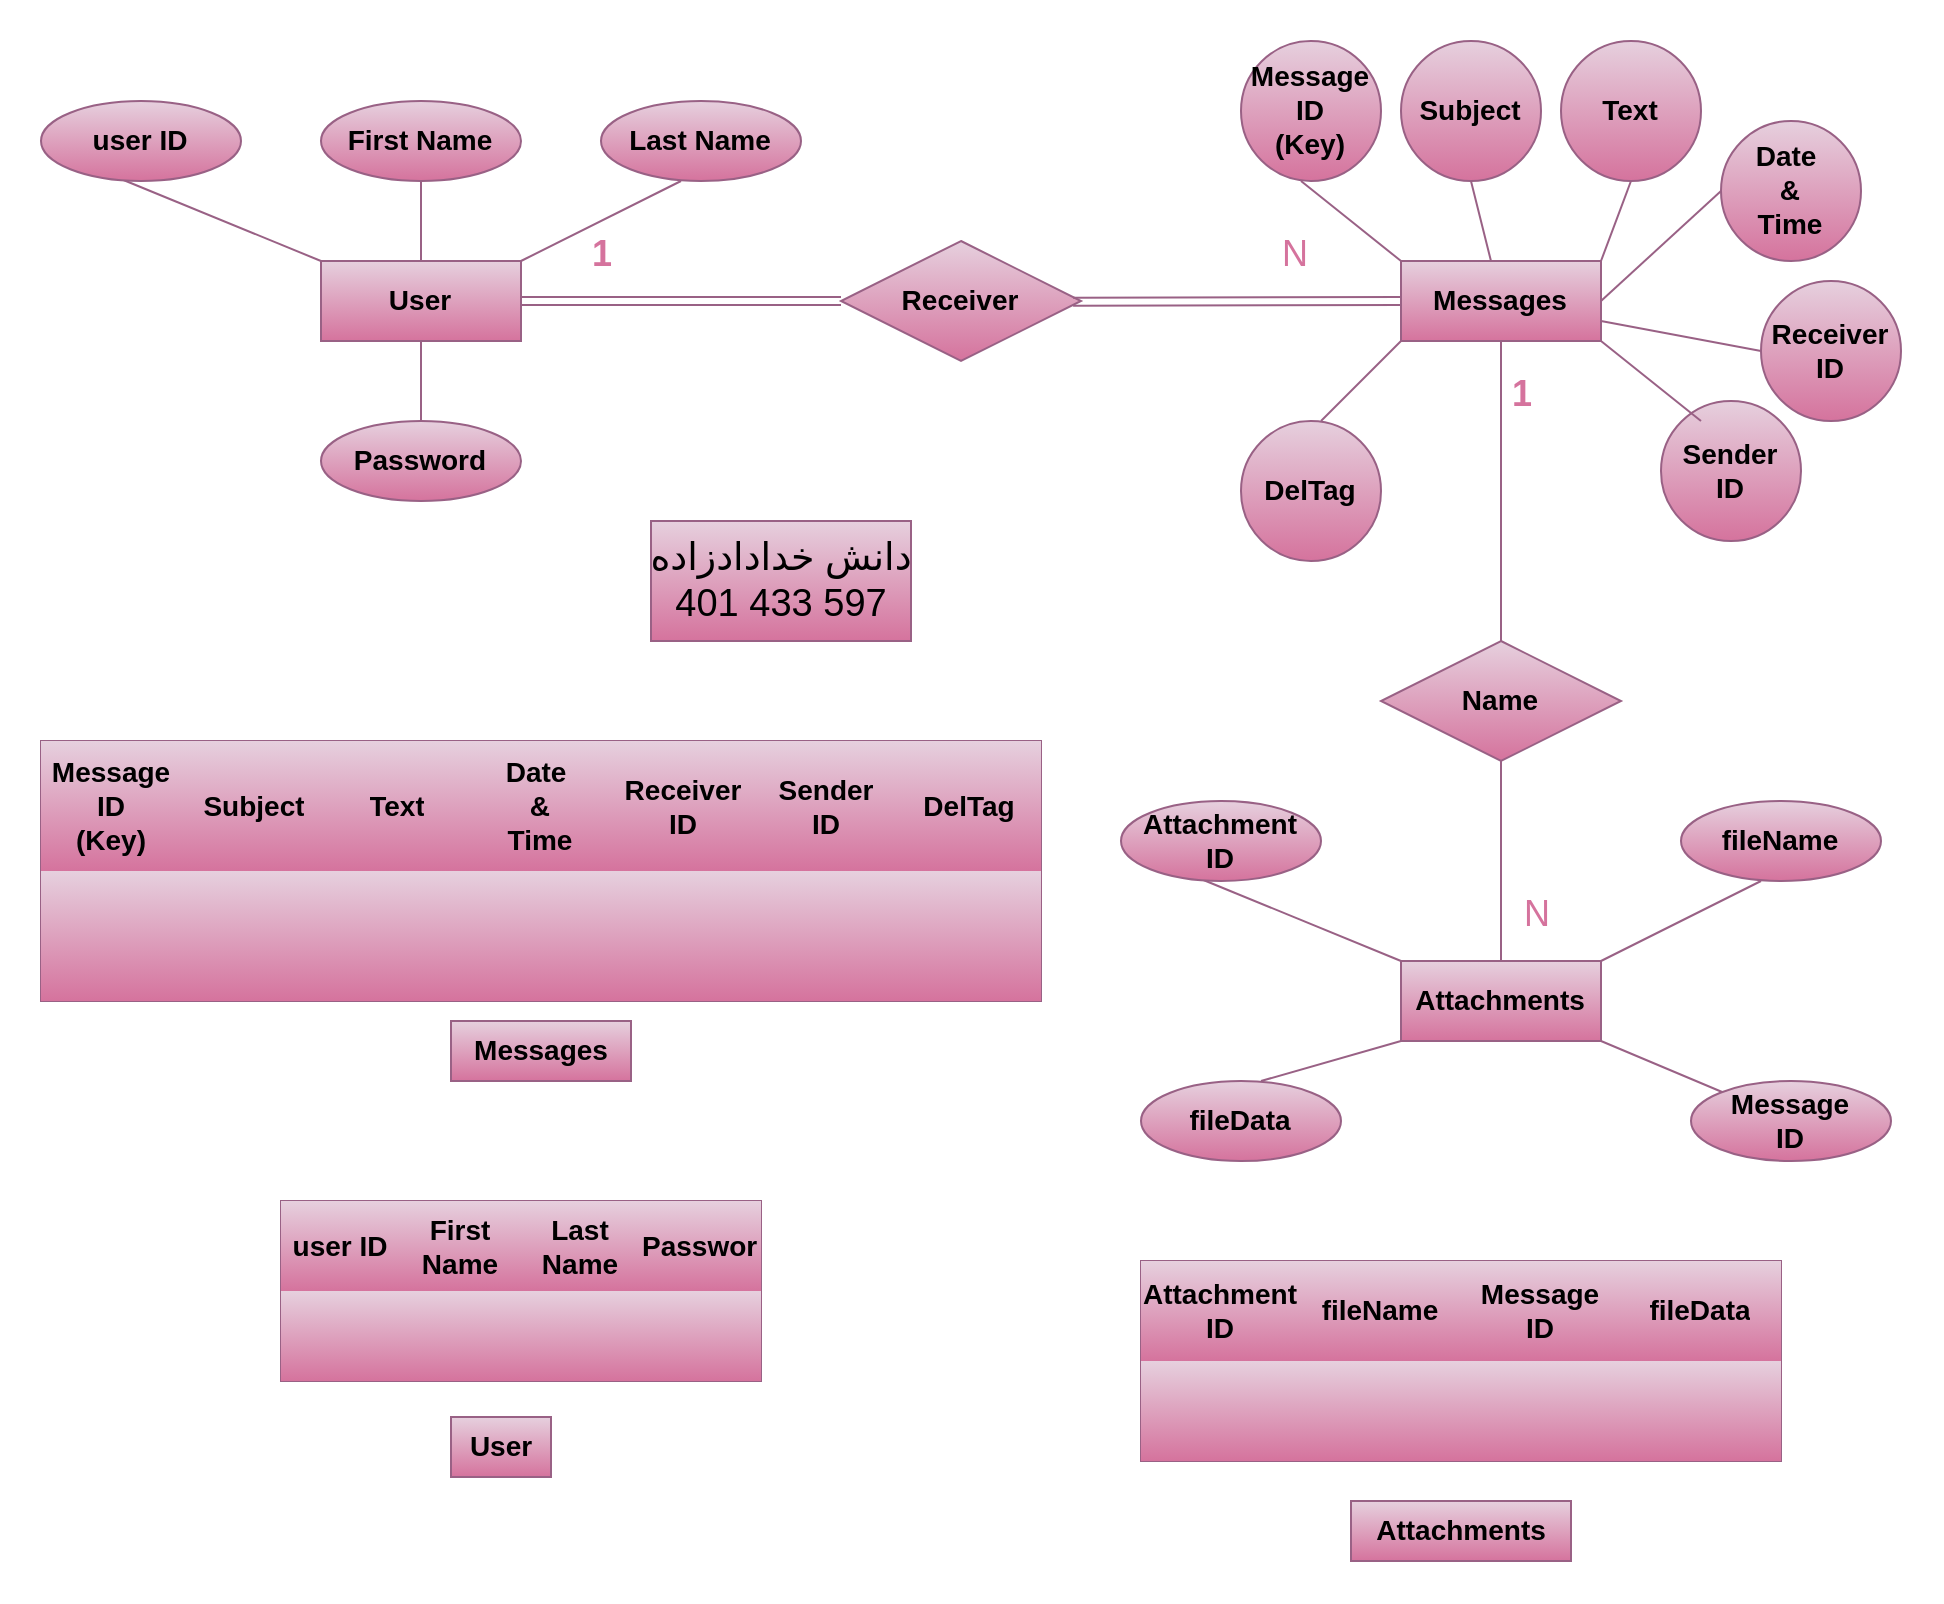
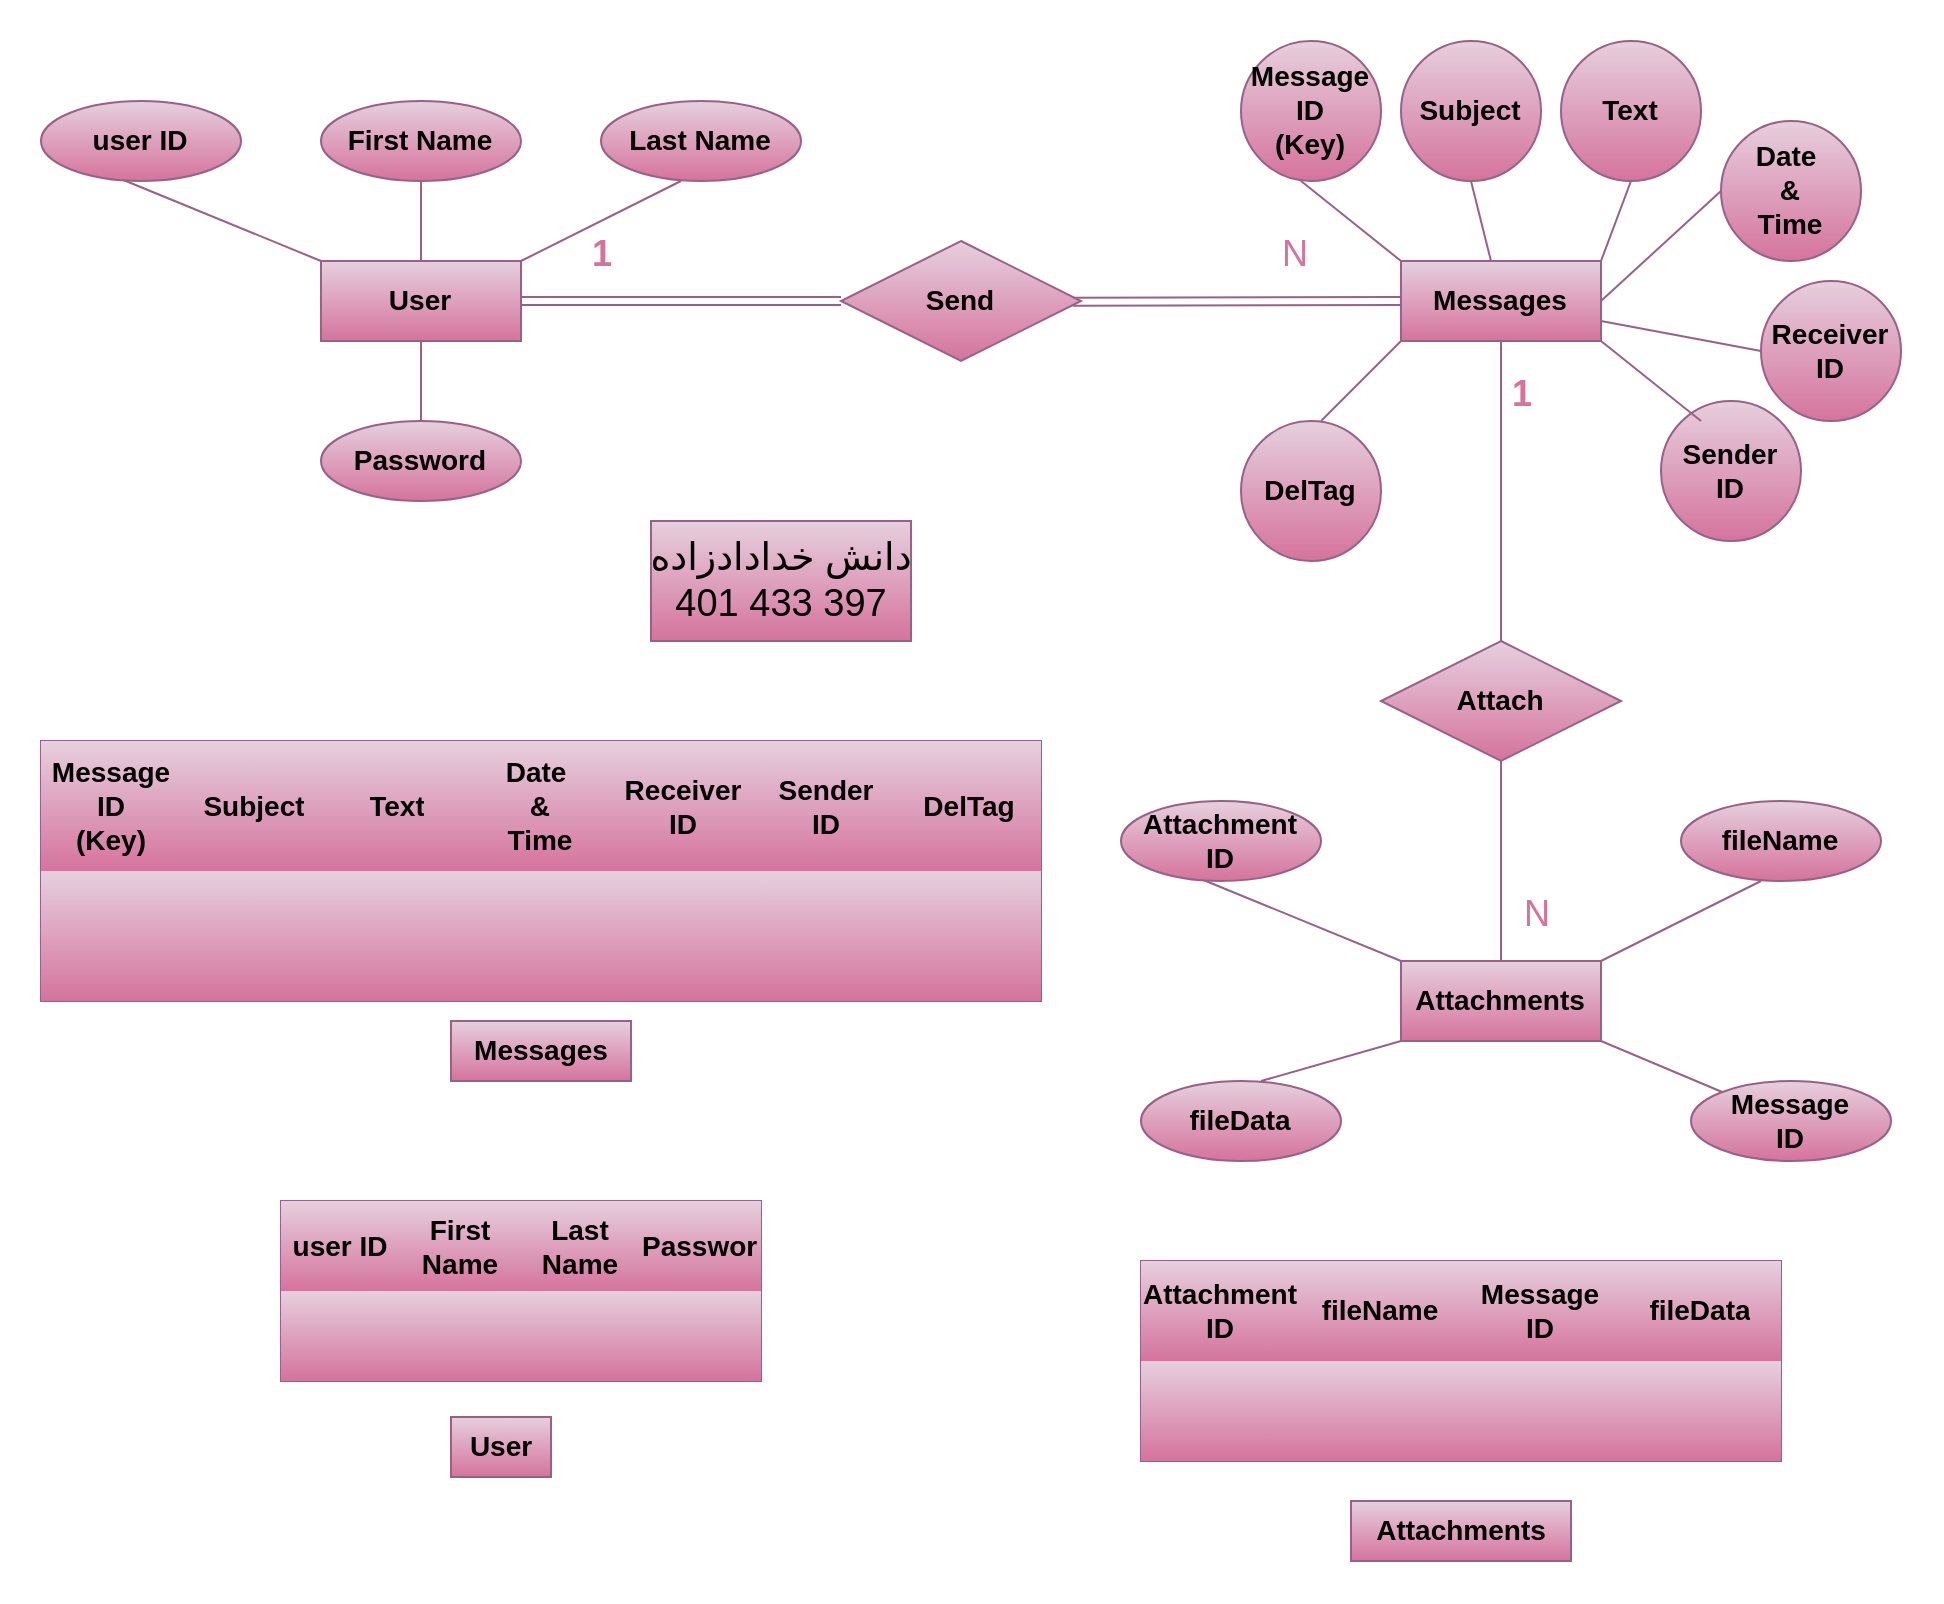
(961, 301) -> (961, 301)
(782, 581) -> (782, 581)
(1501, 701) -> (1501, 701)
